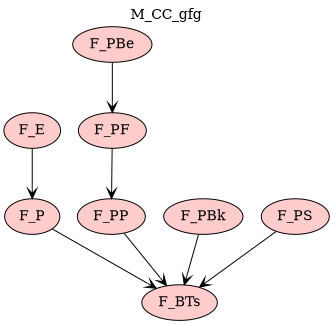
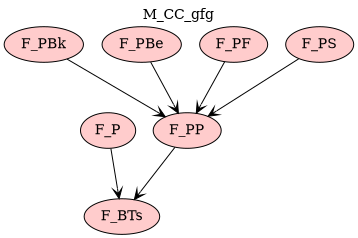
(112, 83) -> (162, 83)
(32, 131) -> none
(193, 255) -> (112, 85)
(242, 256) -> (258, 85)
